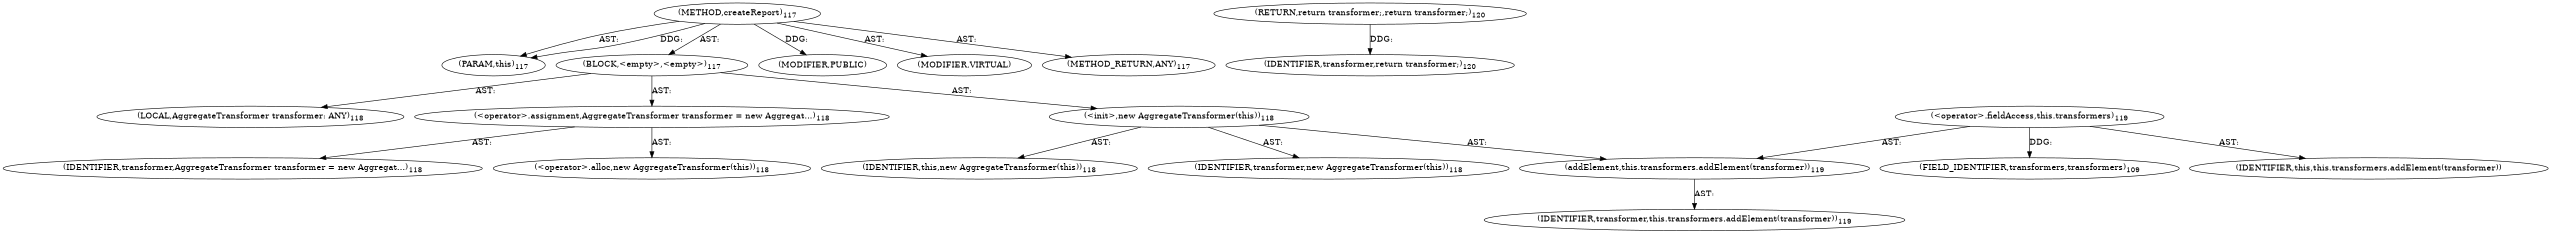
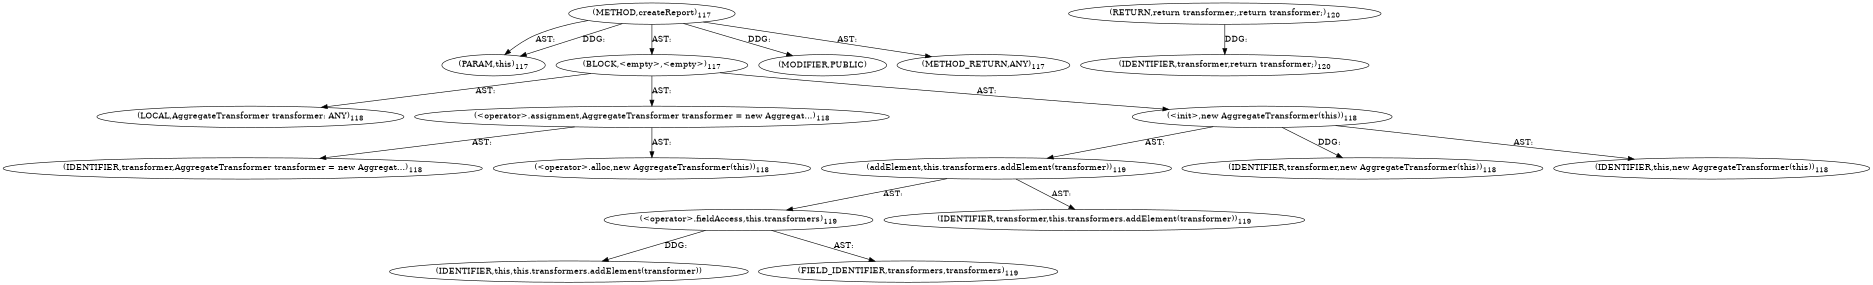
(964, 65) -> none
(1866, 142) -> (870, 194)
(1275, 143) -> (1331, 143)
(2042, 143) -> (845, 246)
(2231, 143) -> (677, 246)
(2133, 168) -> (1012, 271)
